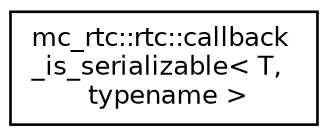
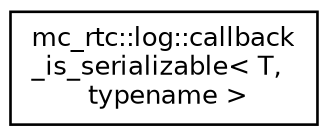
(164, 68) -> (164, 68)
